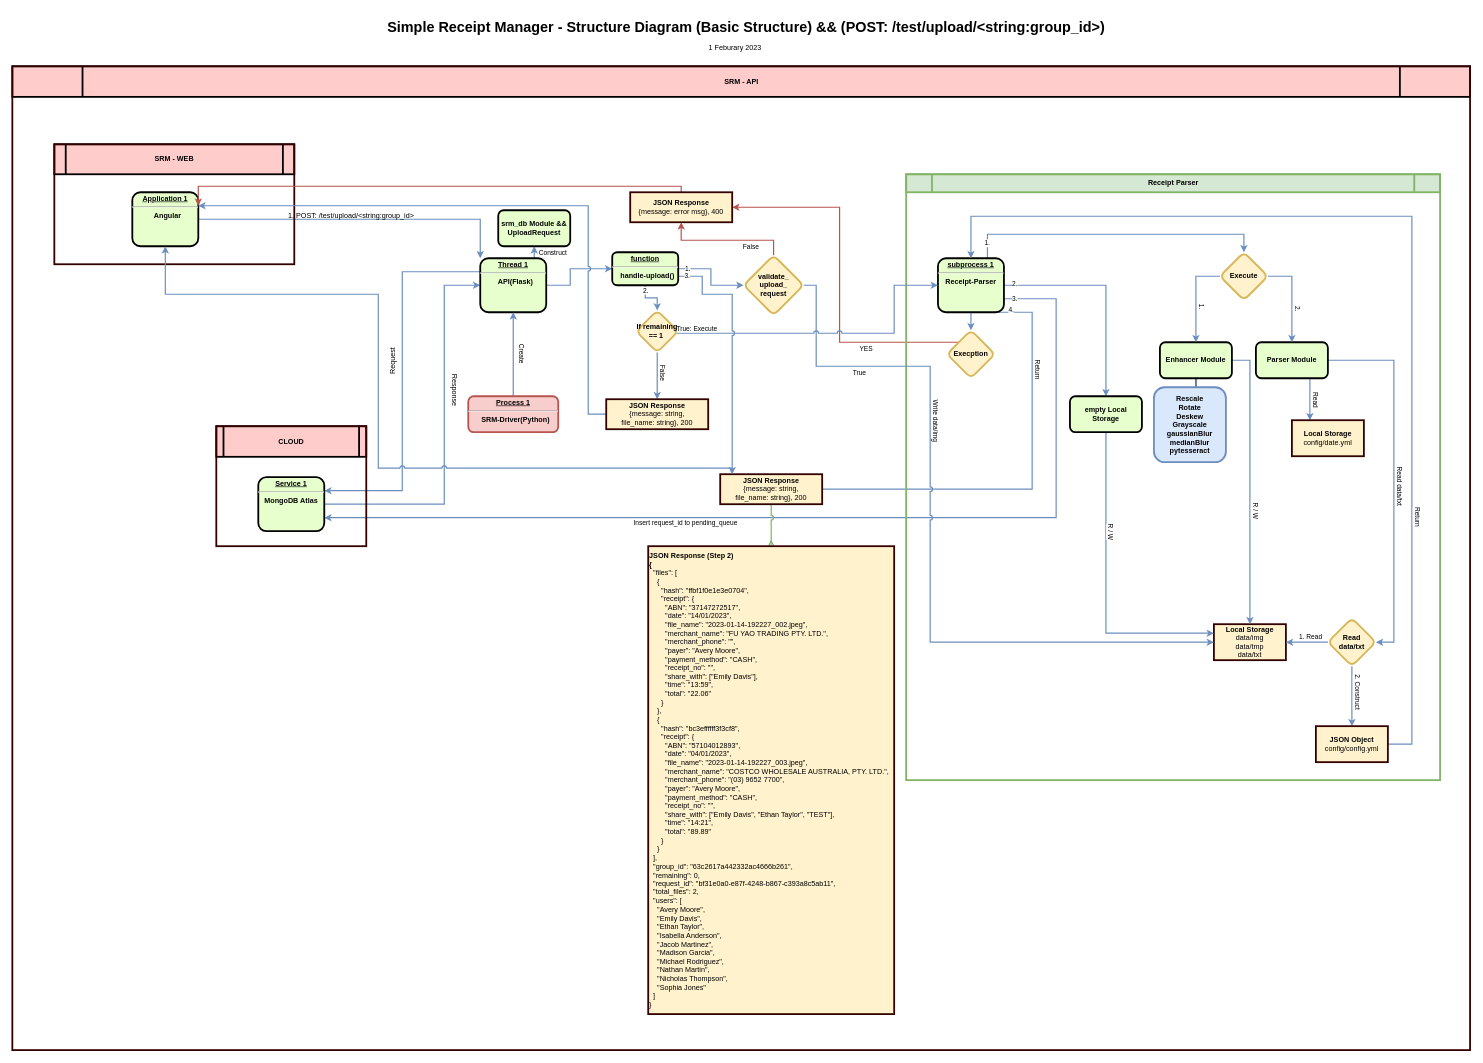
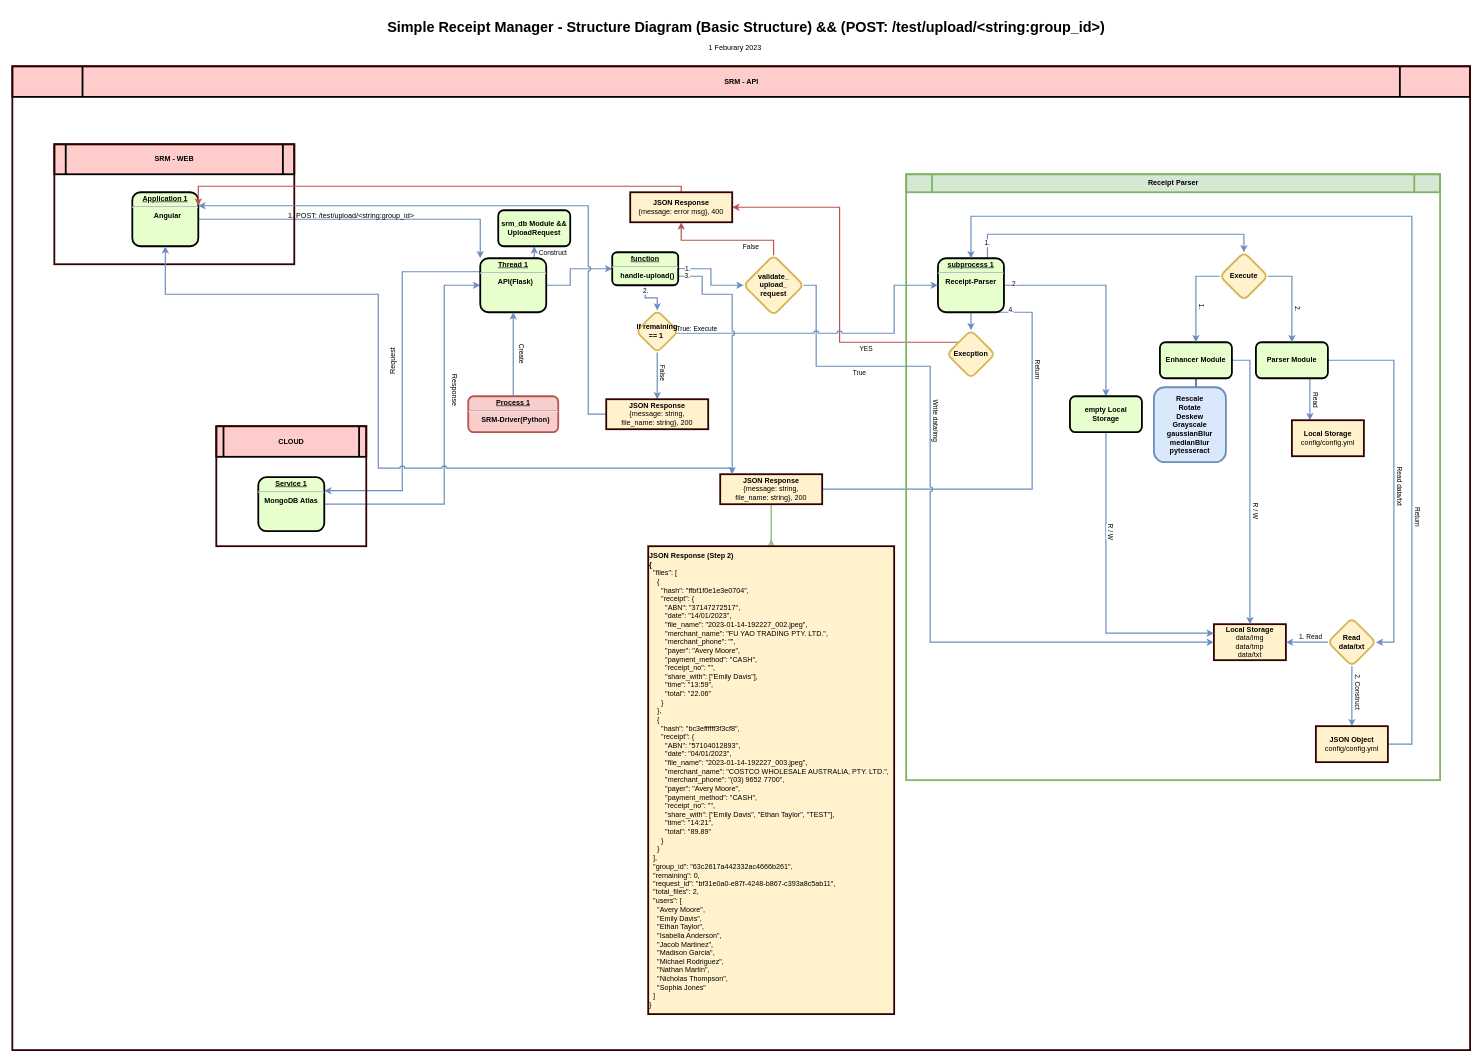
(1328, 438) -> (1328, 438)
(828, 518) -> none
